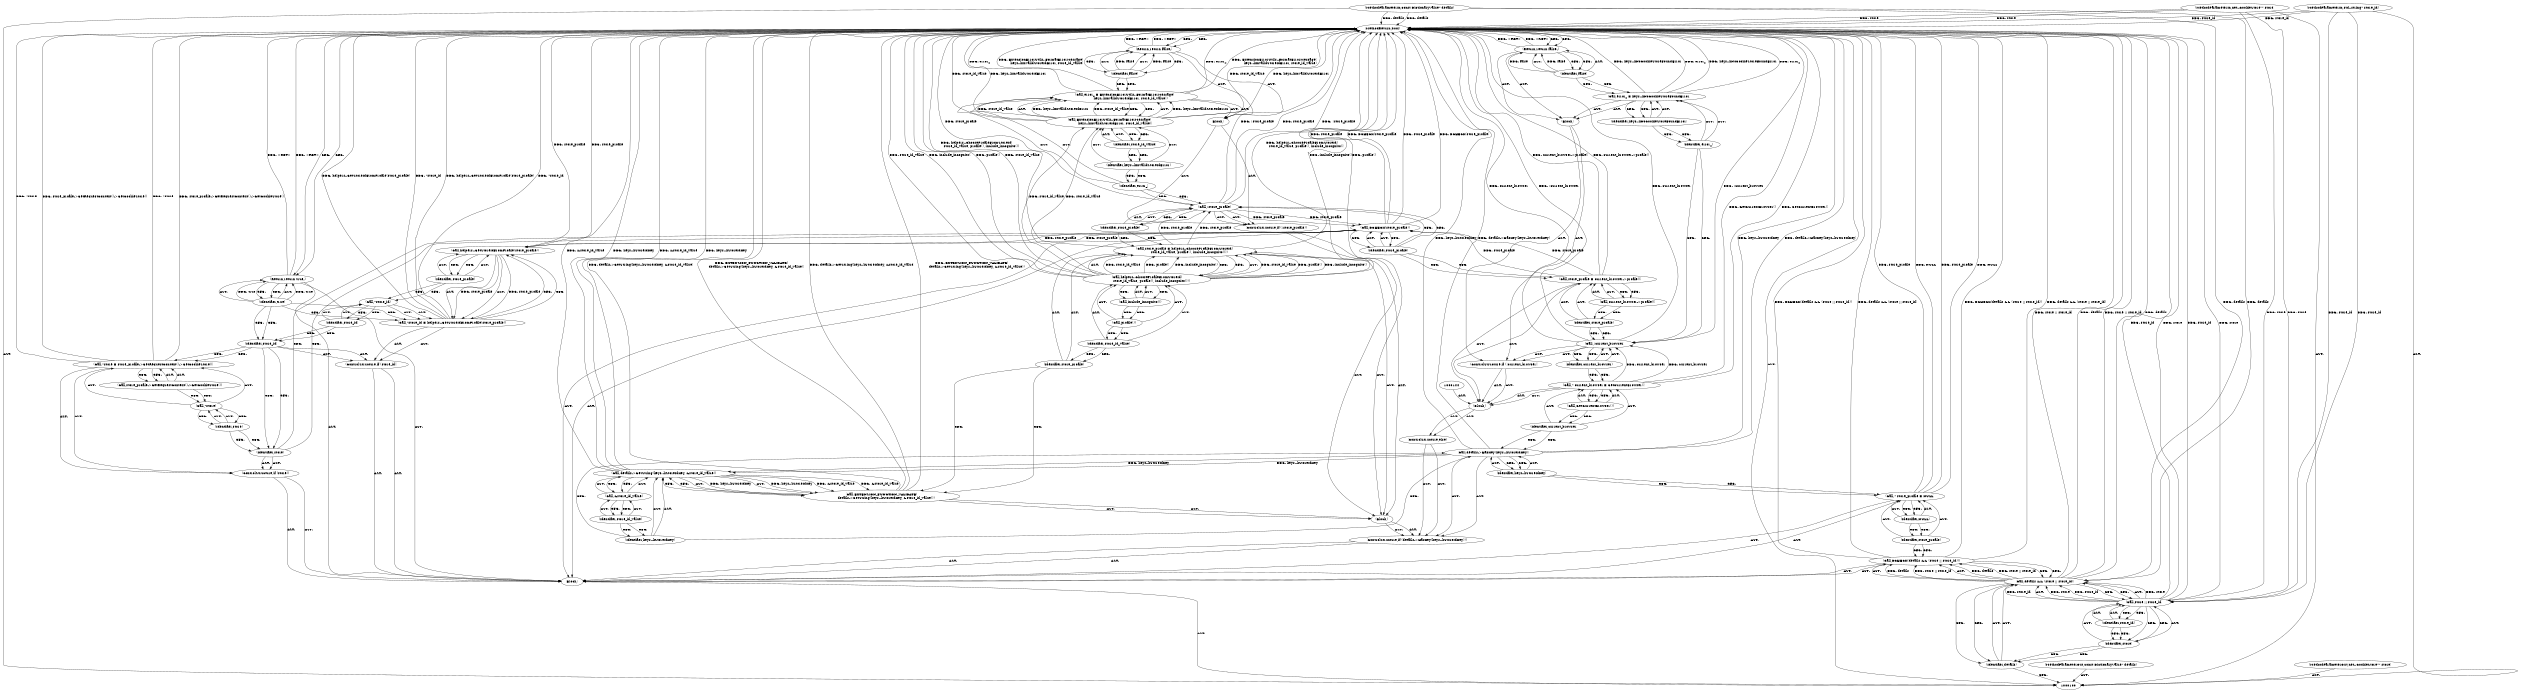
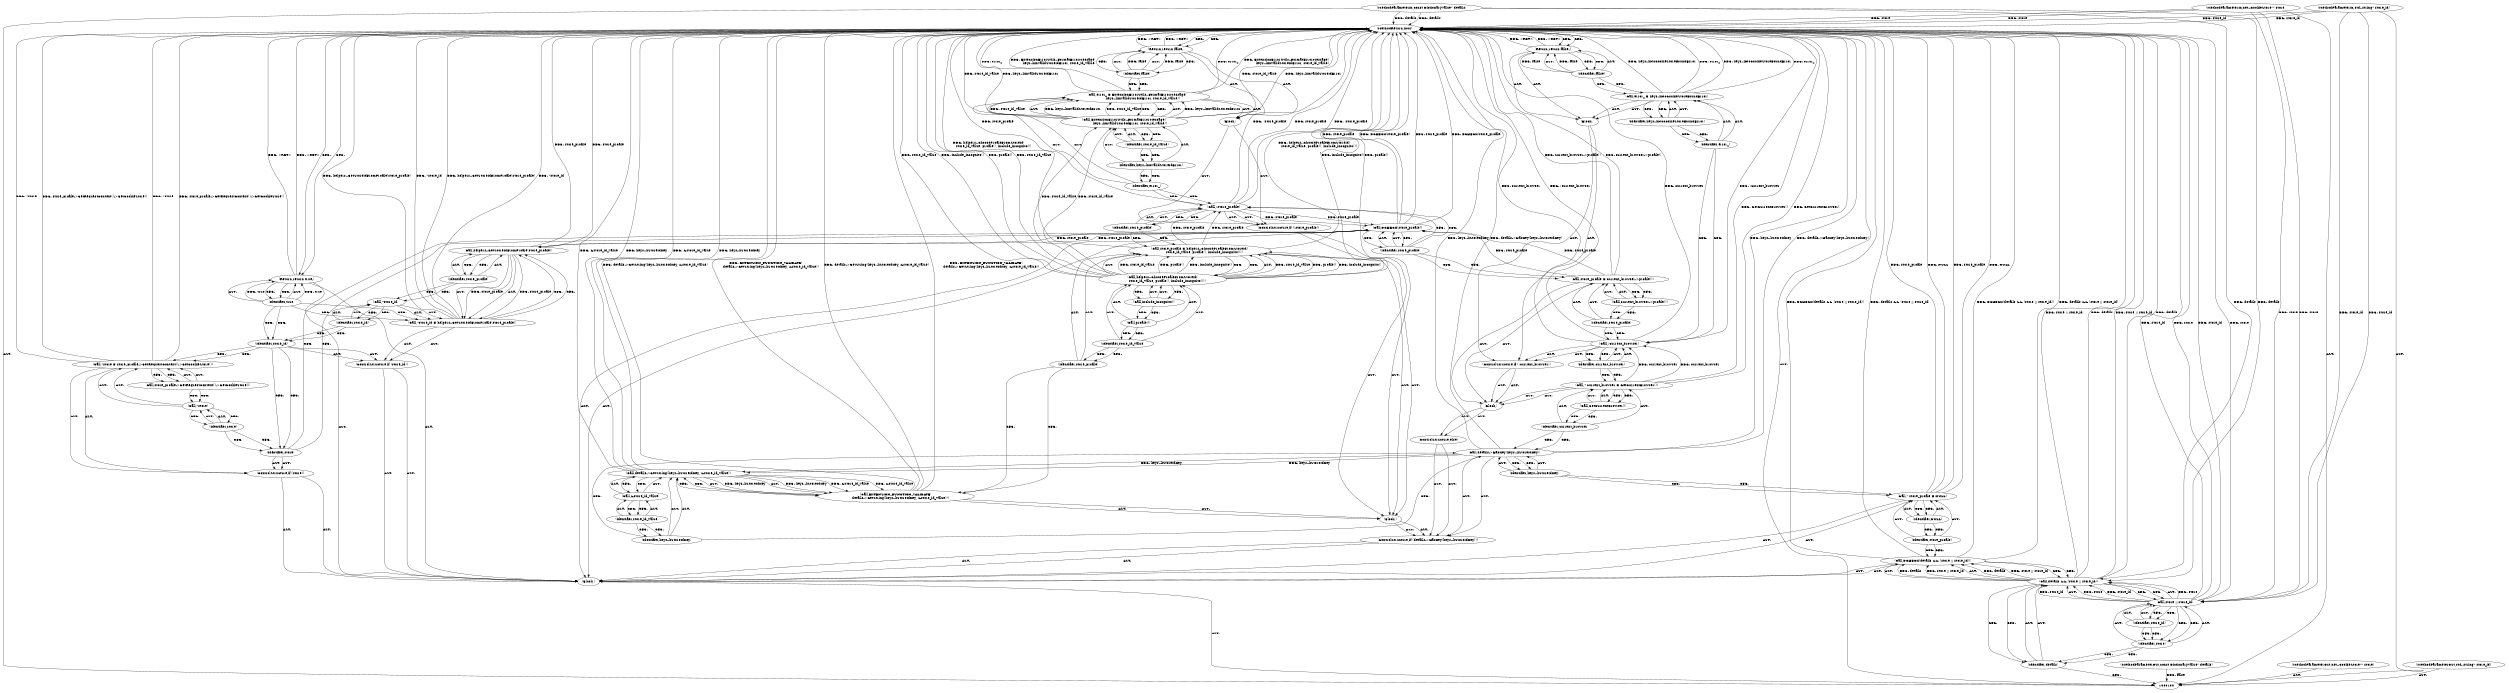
(1452, 385) -> none
none -> (2454, 665)
(2086, 675) -> (2176, 675)
